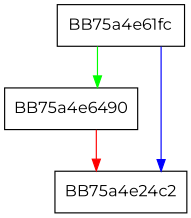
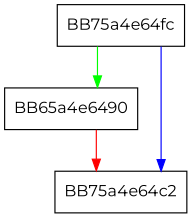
(121, 25) -> (121, 25)
(71, 109) -> (71, 109)
(121, 192) -> (121, 192)
